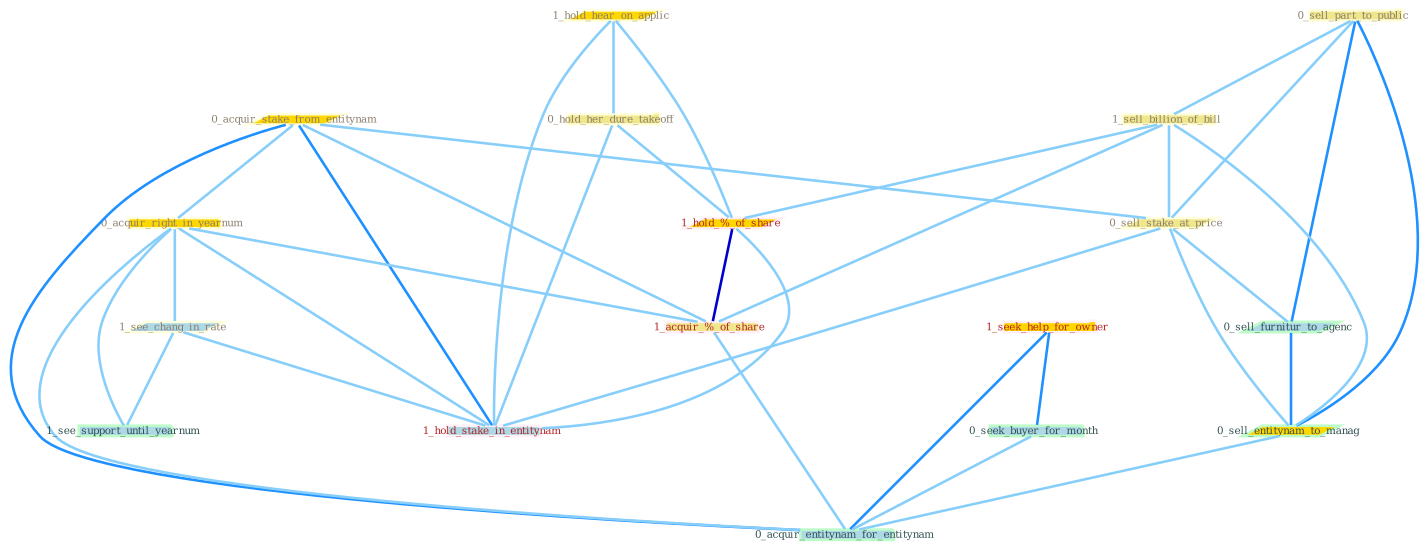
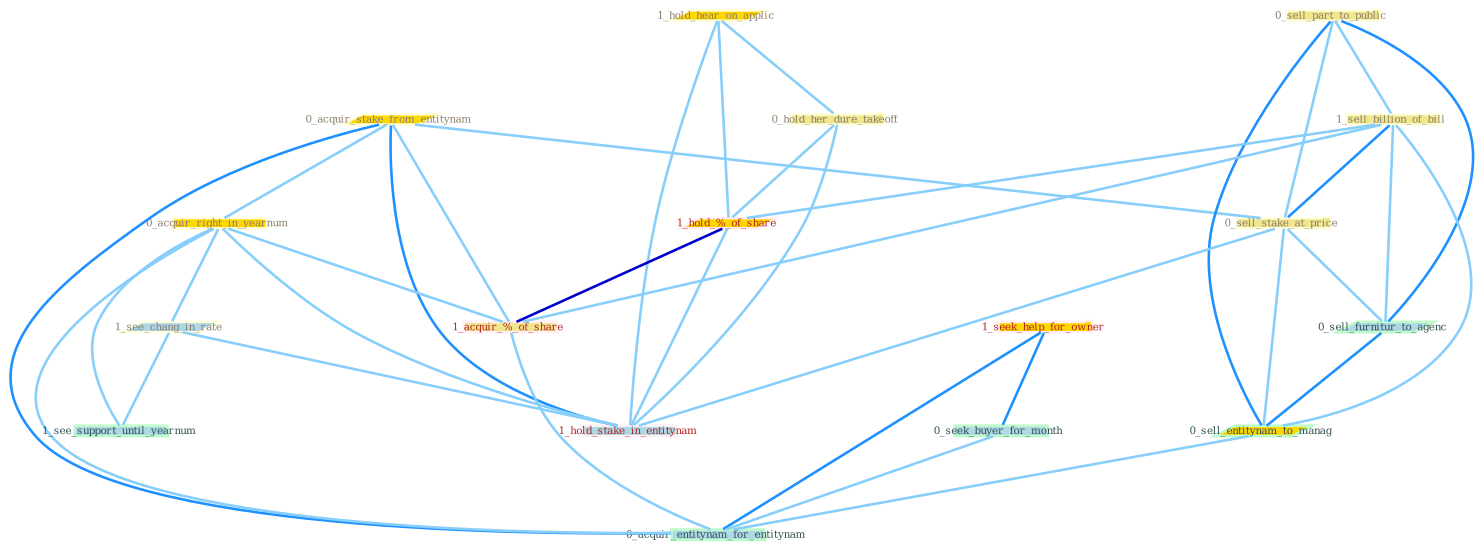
(1169, 171) -> (1339, 171)
(1169, 223) -> (1284, 223)
none -> (1389, 223)
